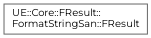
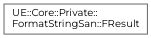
(76, 19) -> (76, 19)
